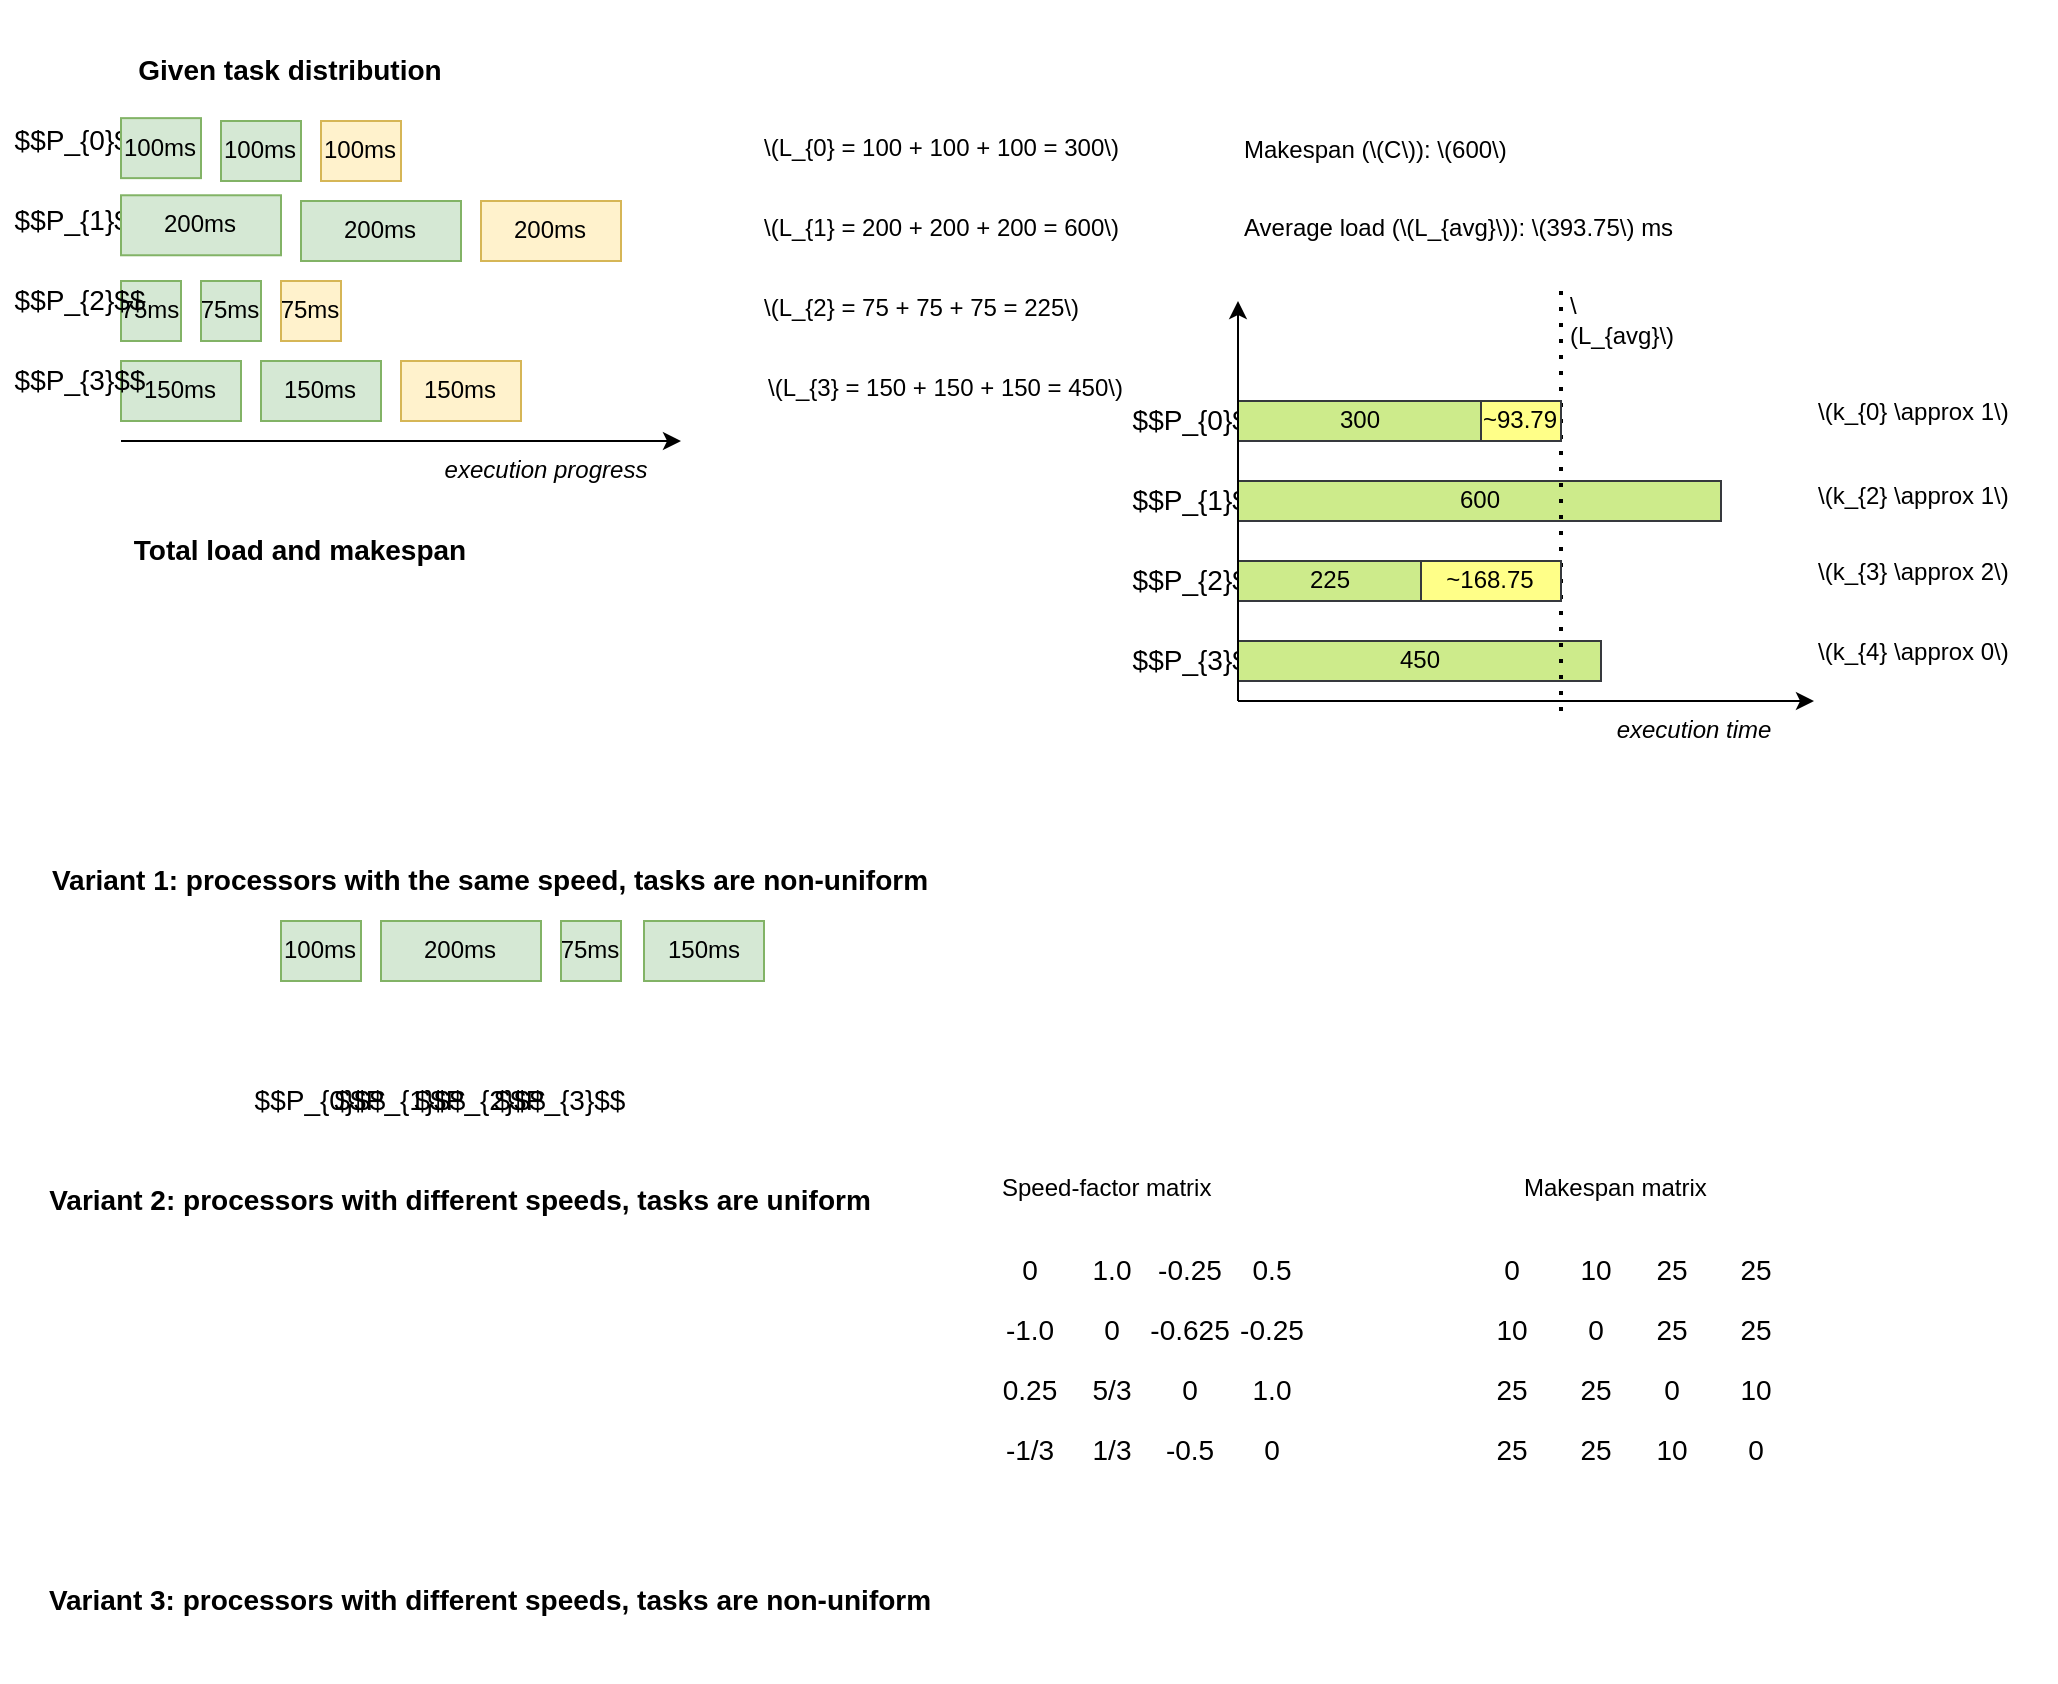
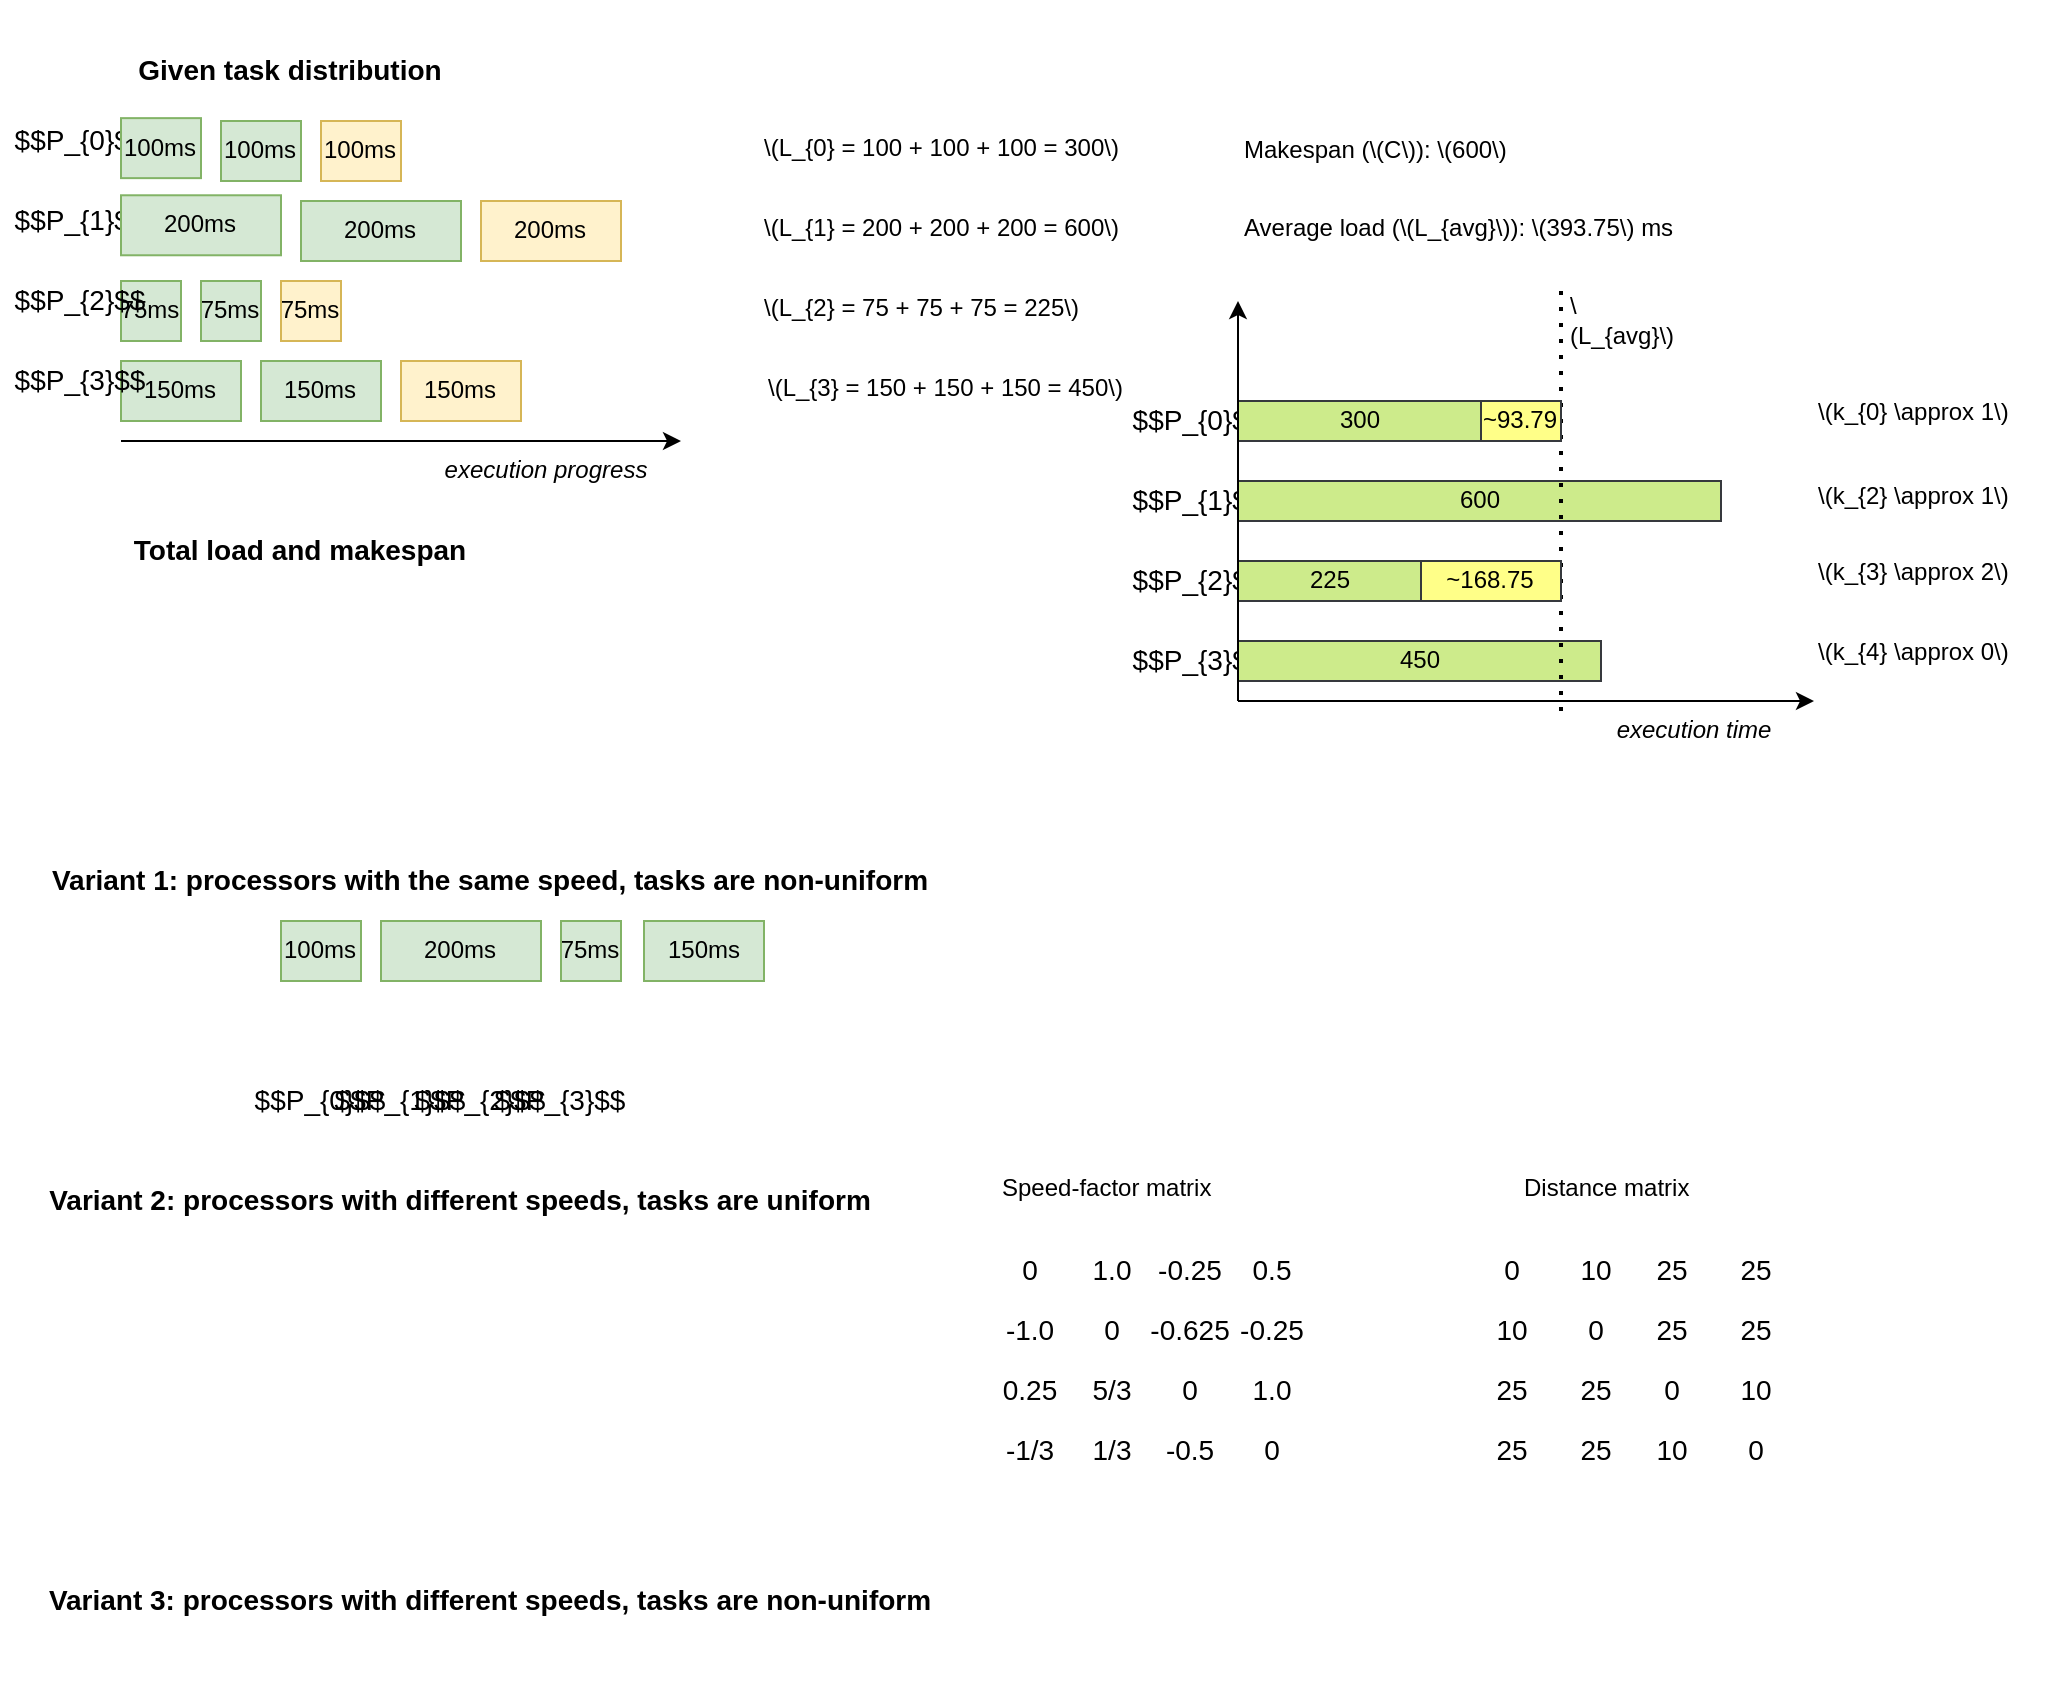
(1620, 1189) -> (1616, 1189)
